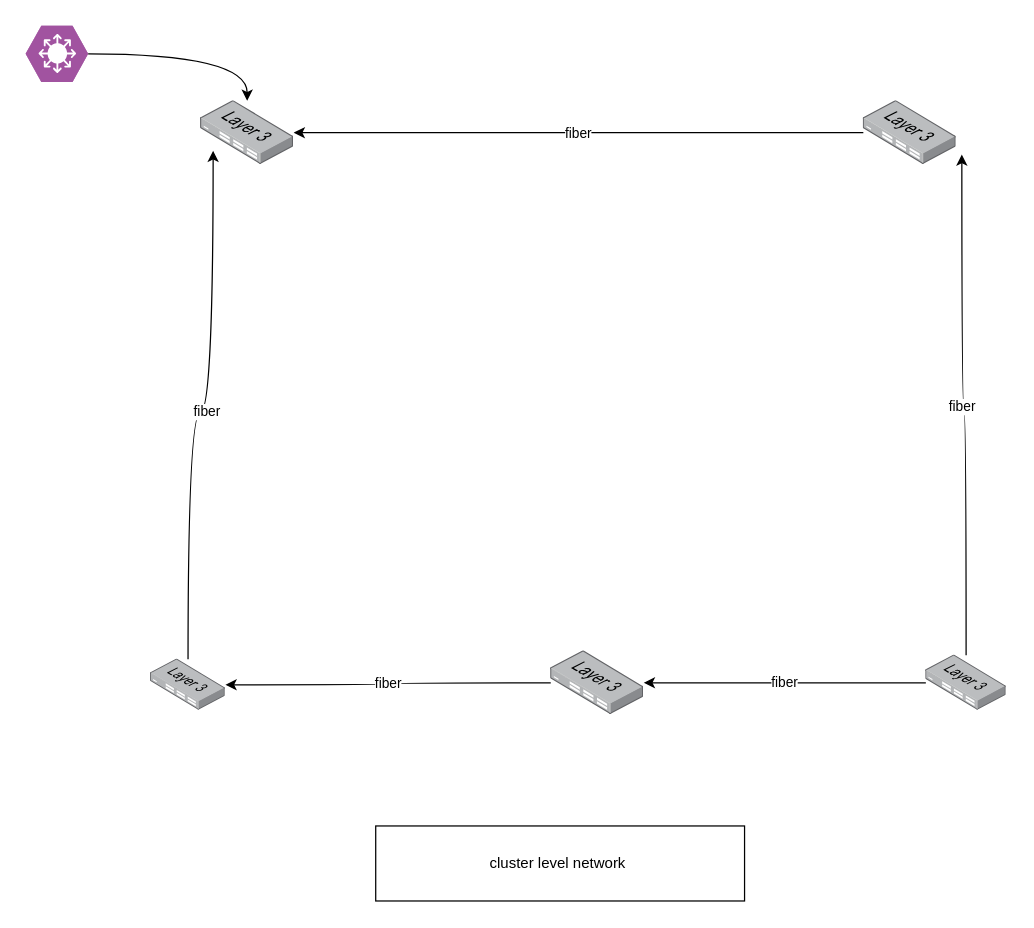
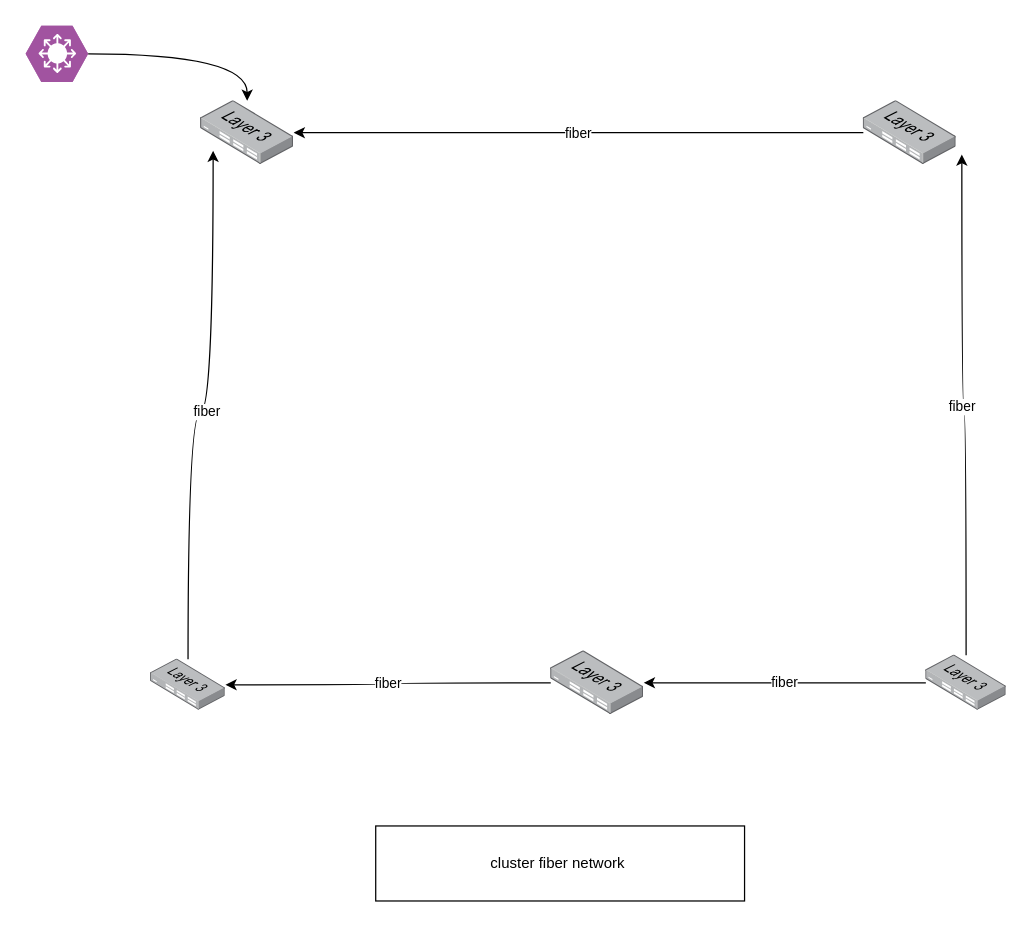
(560, 863) -> (560, 863)
